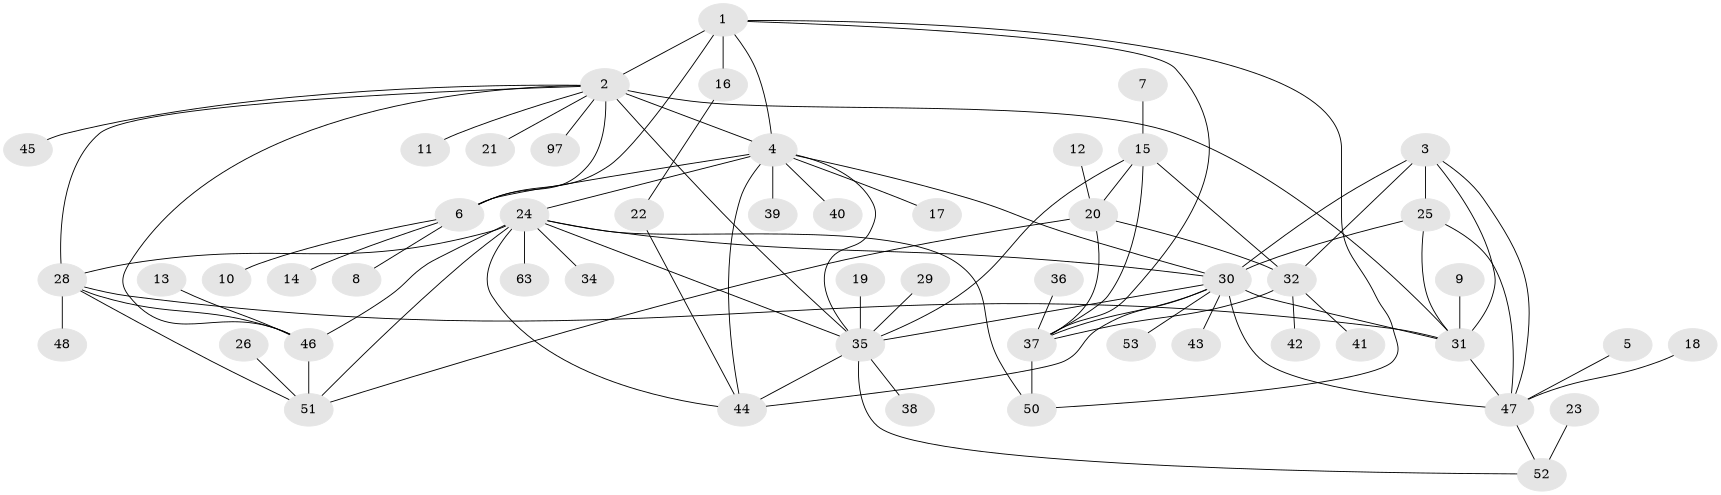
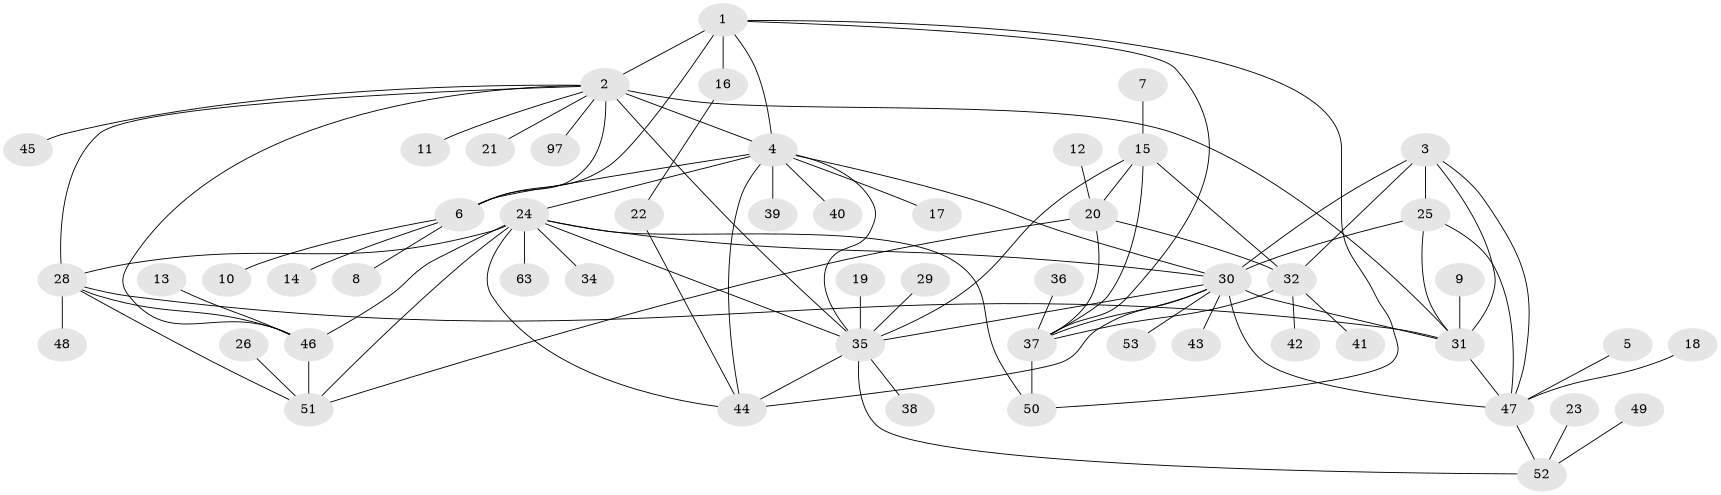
none -> (1639, 410)
